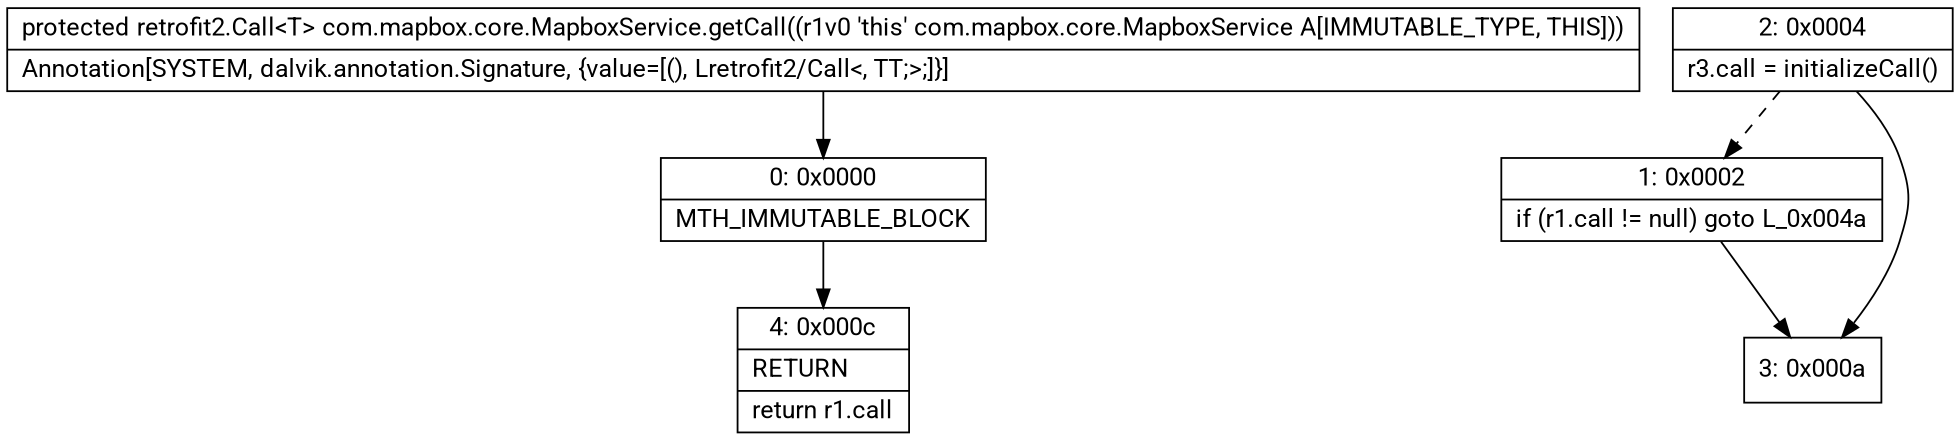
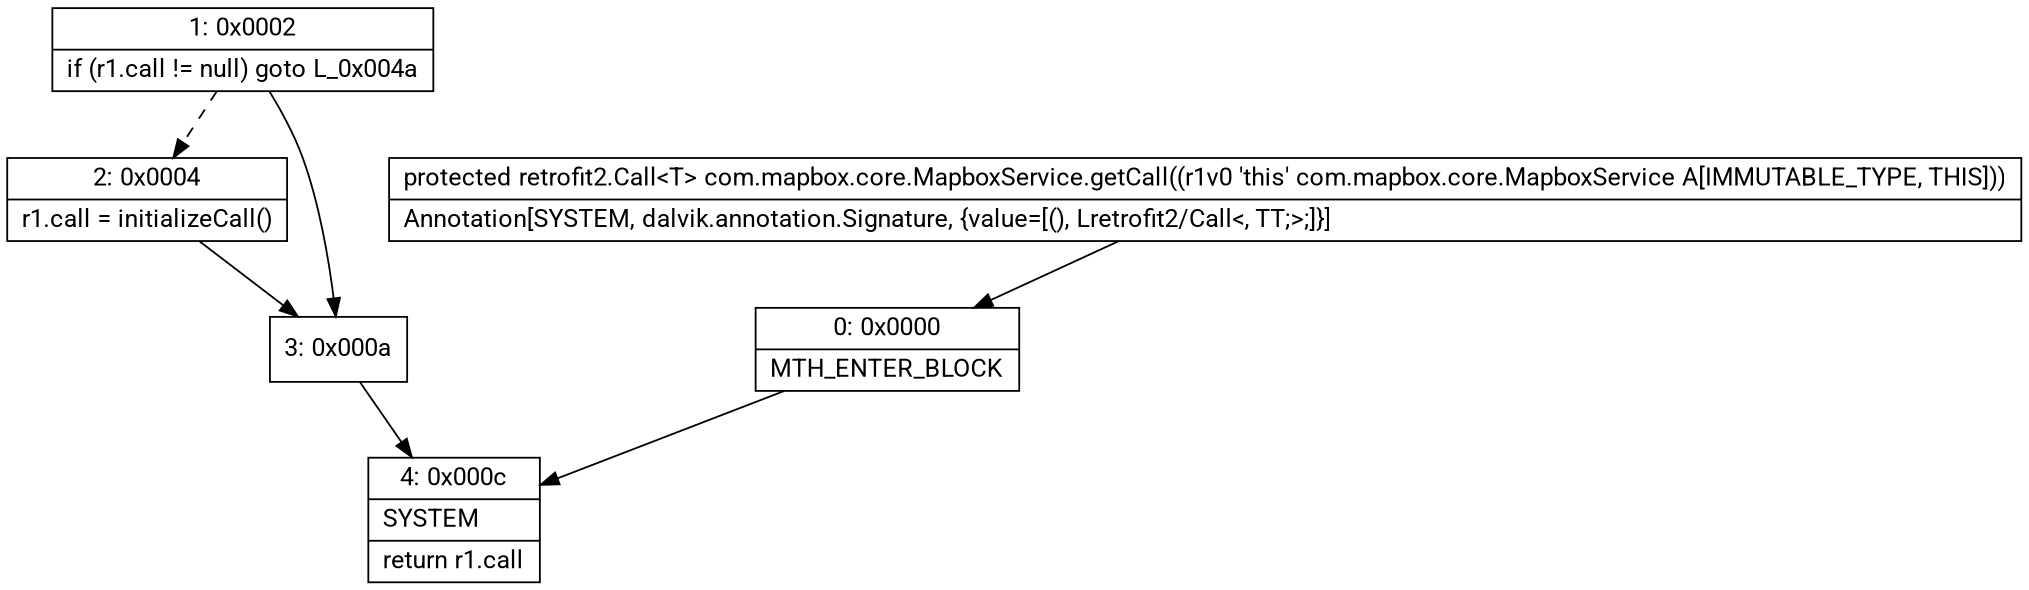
(1813, 70) -> (147, 219)
(1758, 118) -> (200, 117)
(823, 219) -> (887, 369)
(801, 369) -> (432, 519)
none -> (381, 412)
